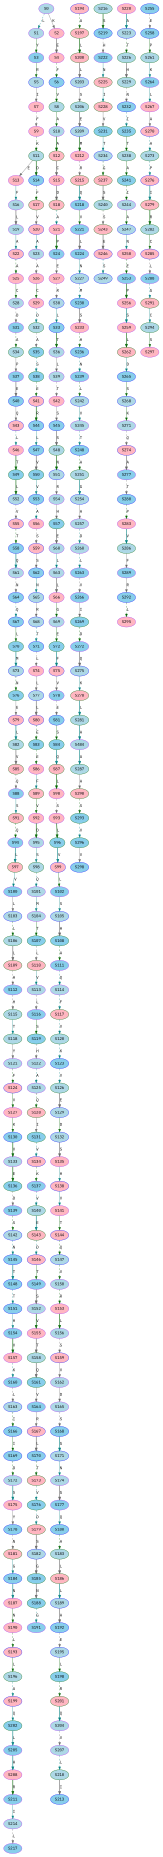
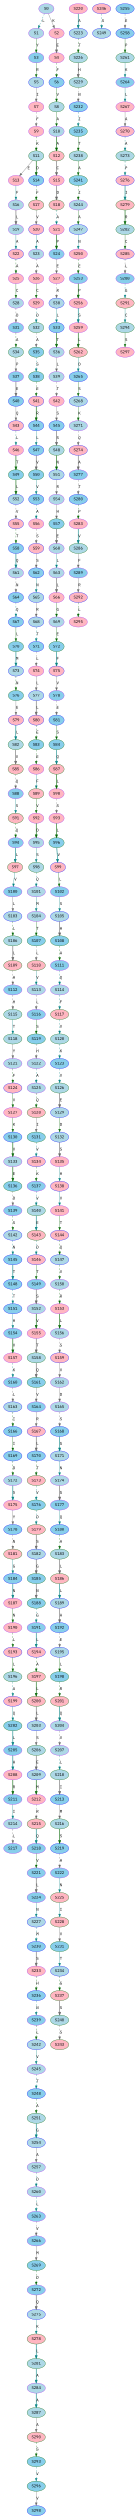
(103, 240) -> none
(126, 597) -> (78, 597)
(81, 610) -> (37, 2253)
(80, 745) -> (36, 2388)
none -> (36, 1639)
none -> (60, 1810)
